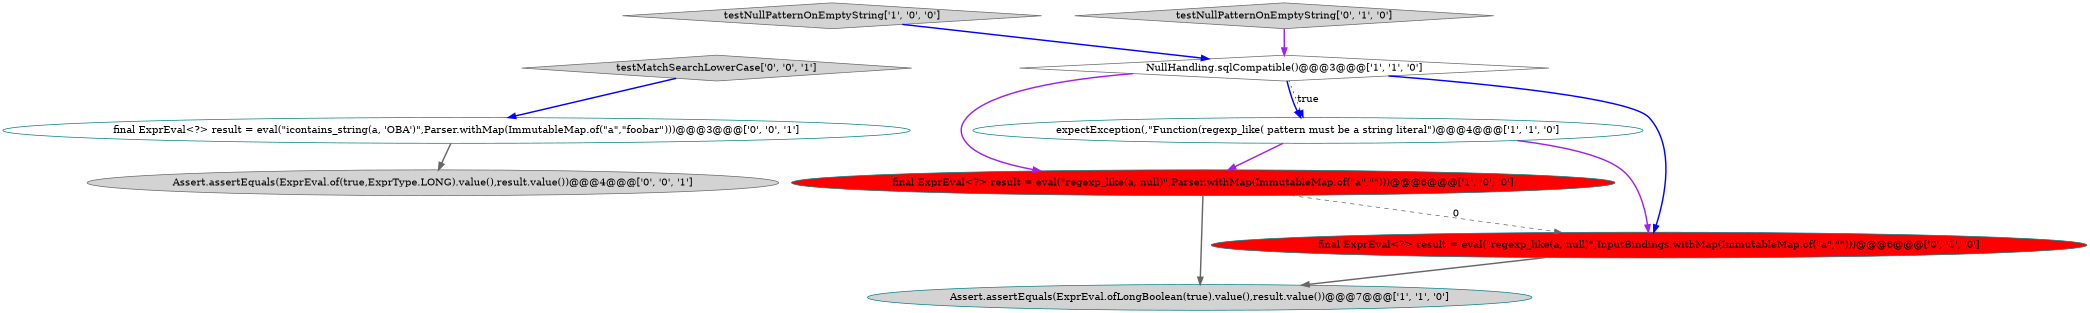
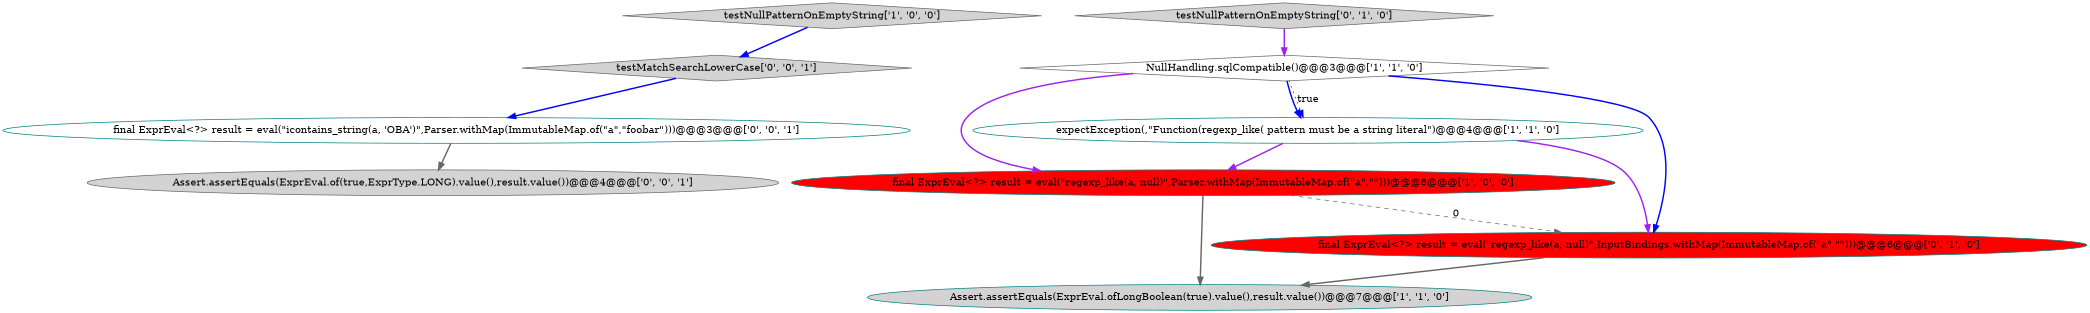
(1052, 41) -> (778, 41)
